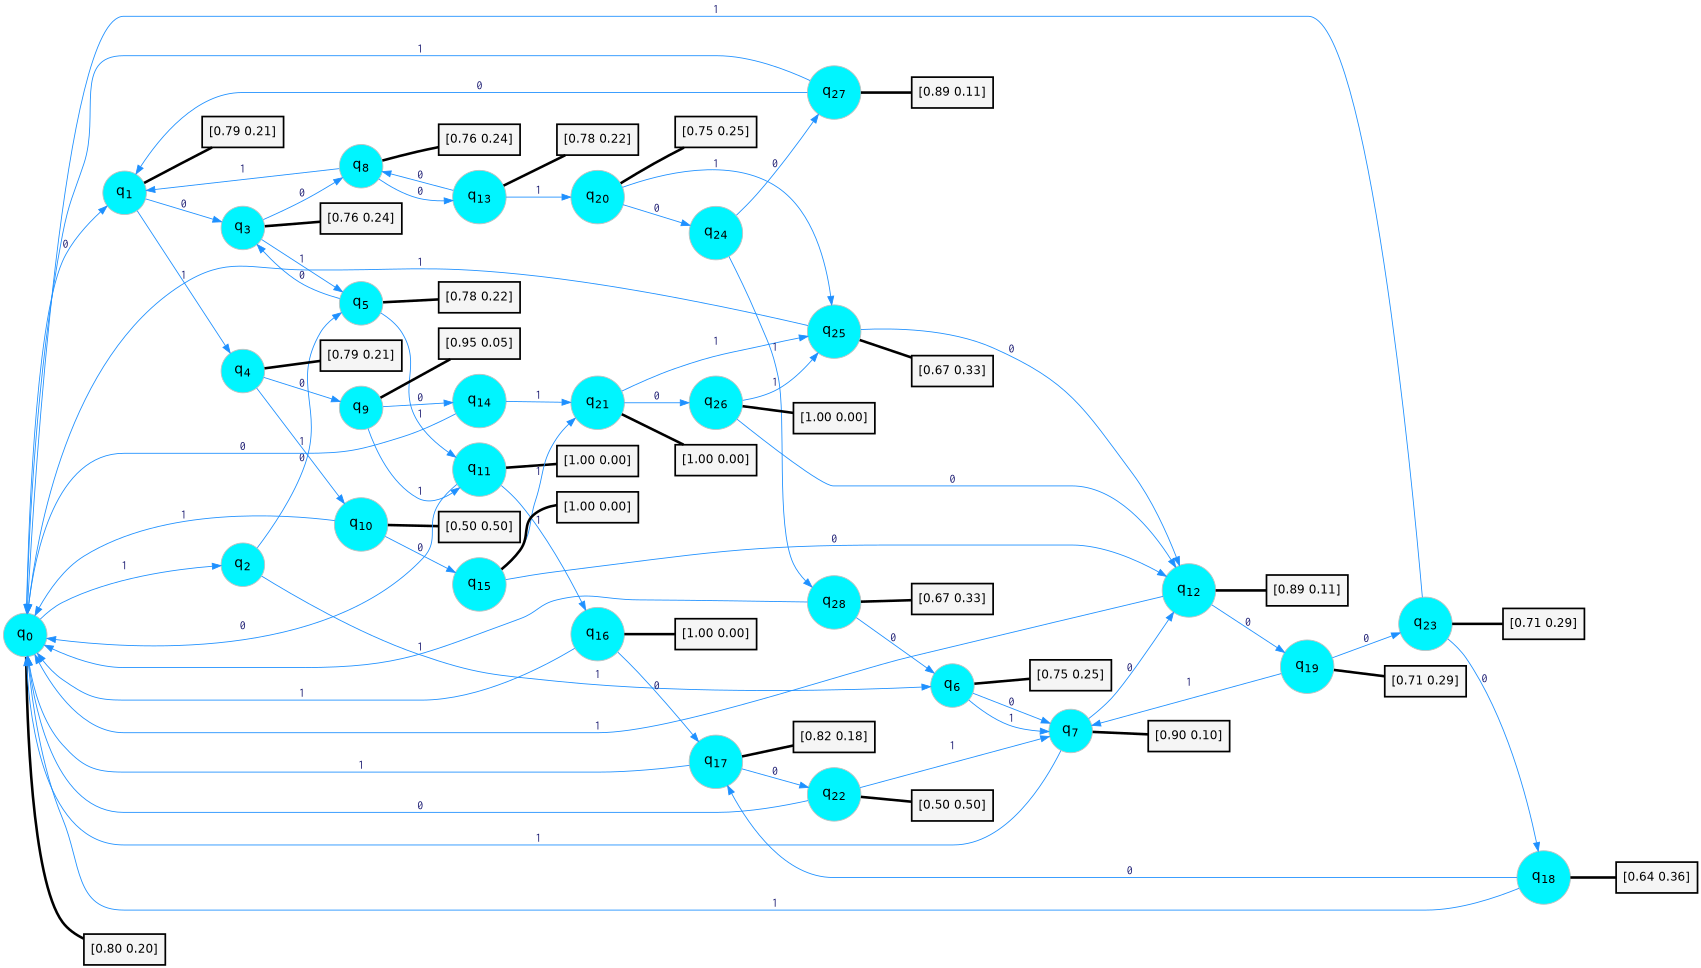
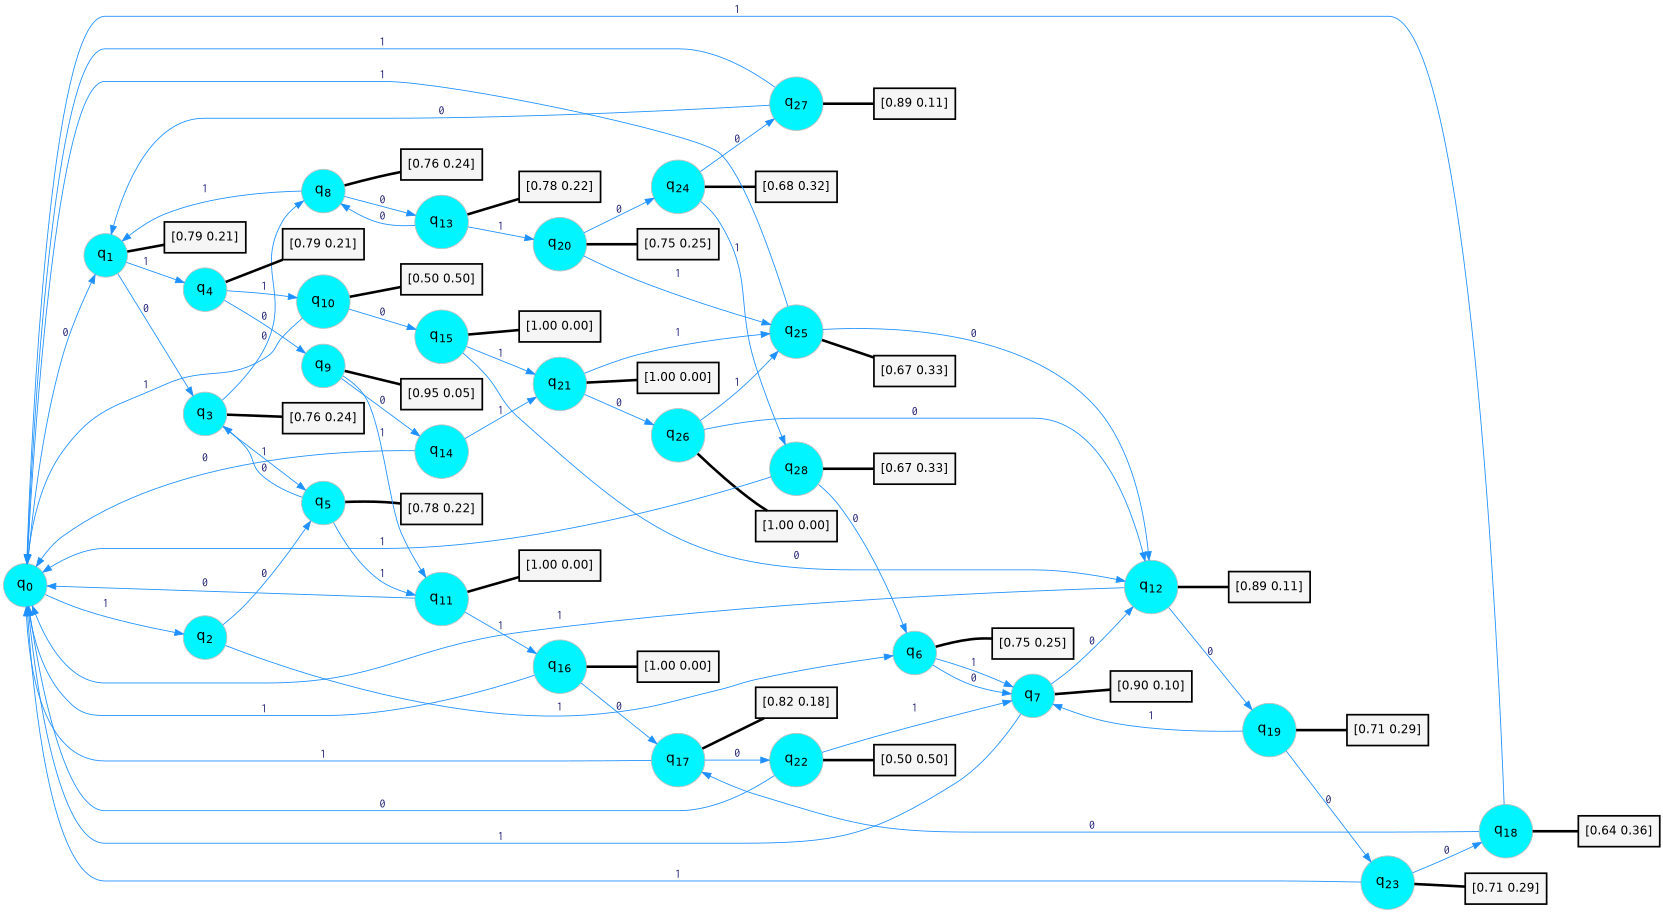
none -> (796, 187)
(125, 949) -> none
